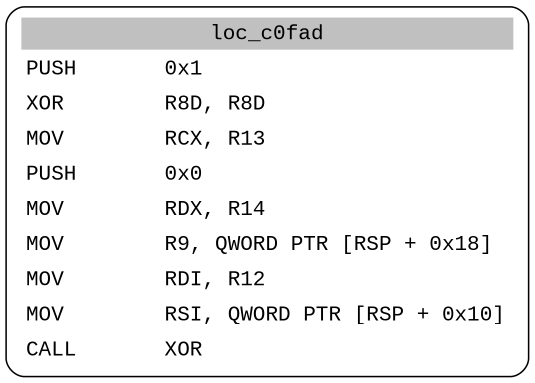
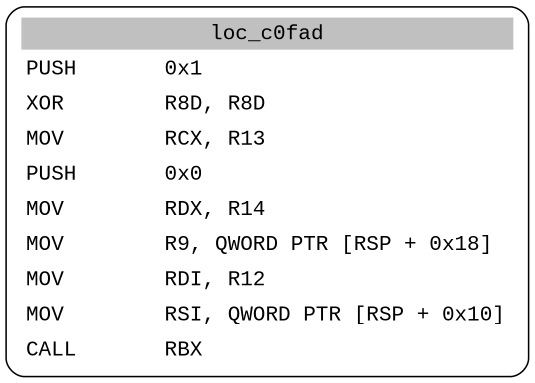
(115, 349) -> (115, 349)
